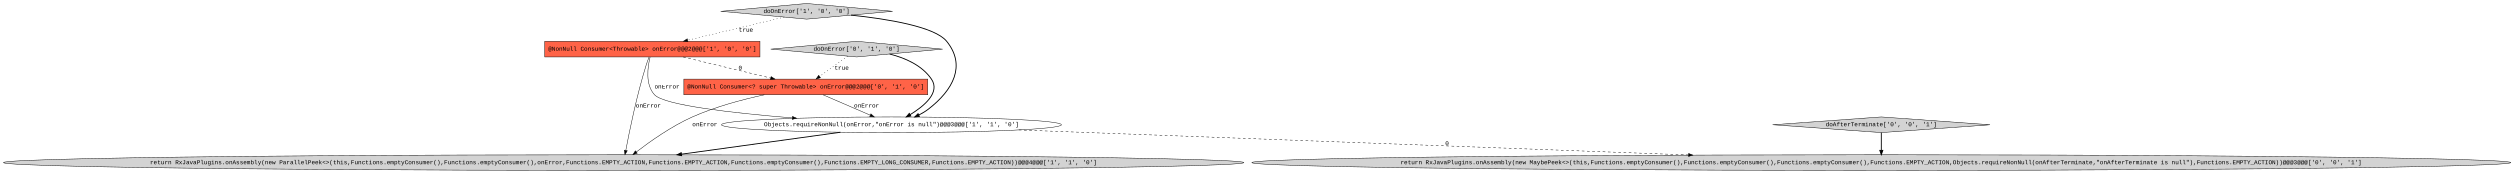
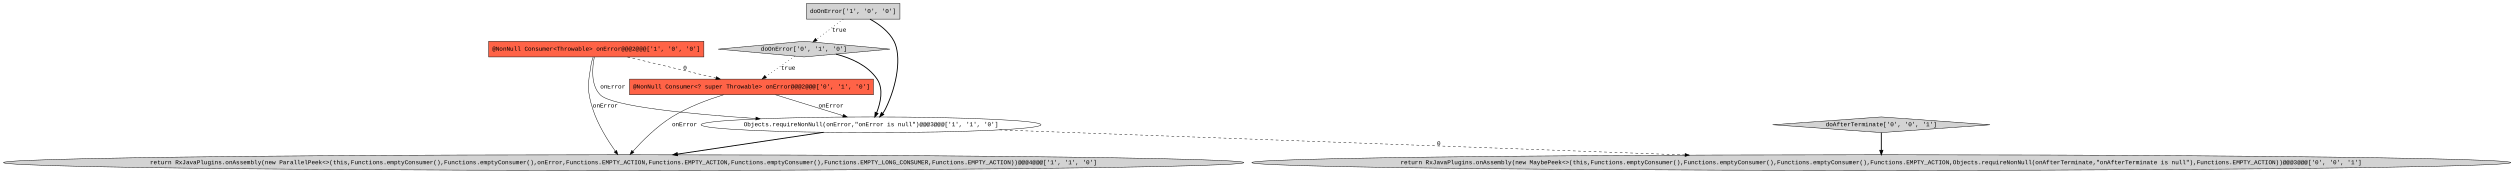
(807, 11) -> (853, 11)
(736, 29) -> (830, 29)
